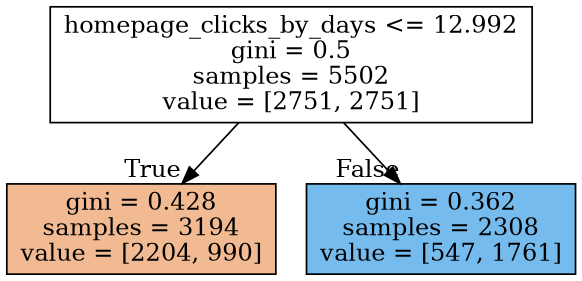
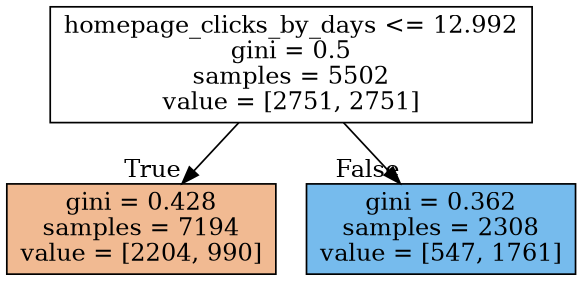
(141, 229) -> (141, 229)
